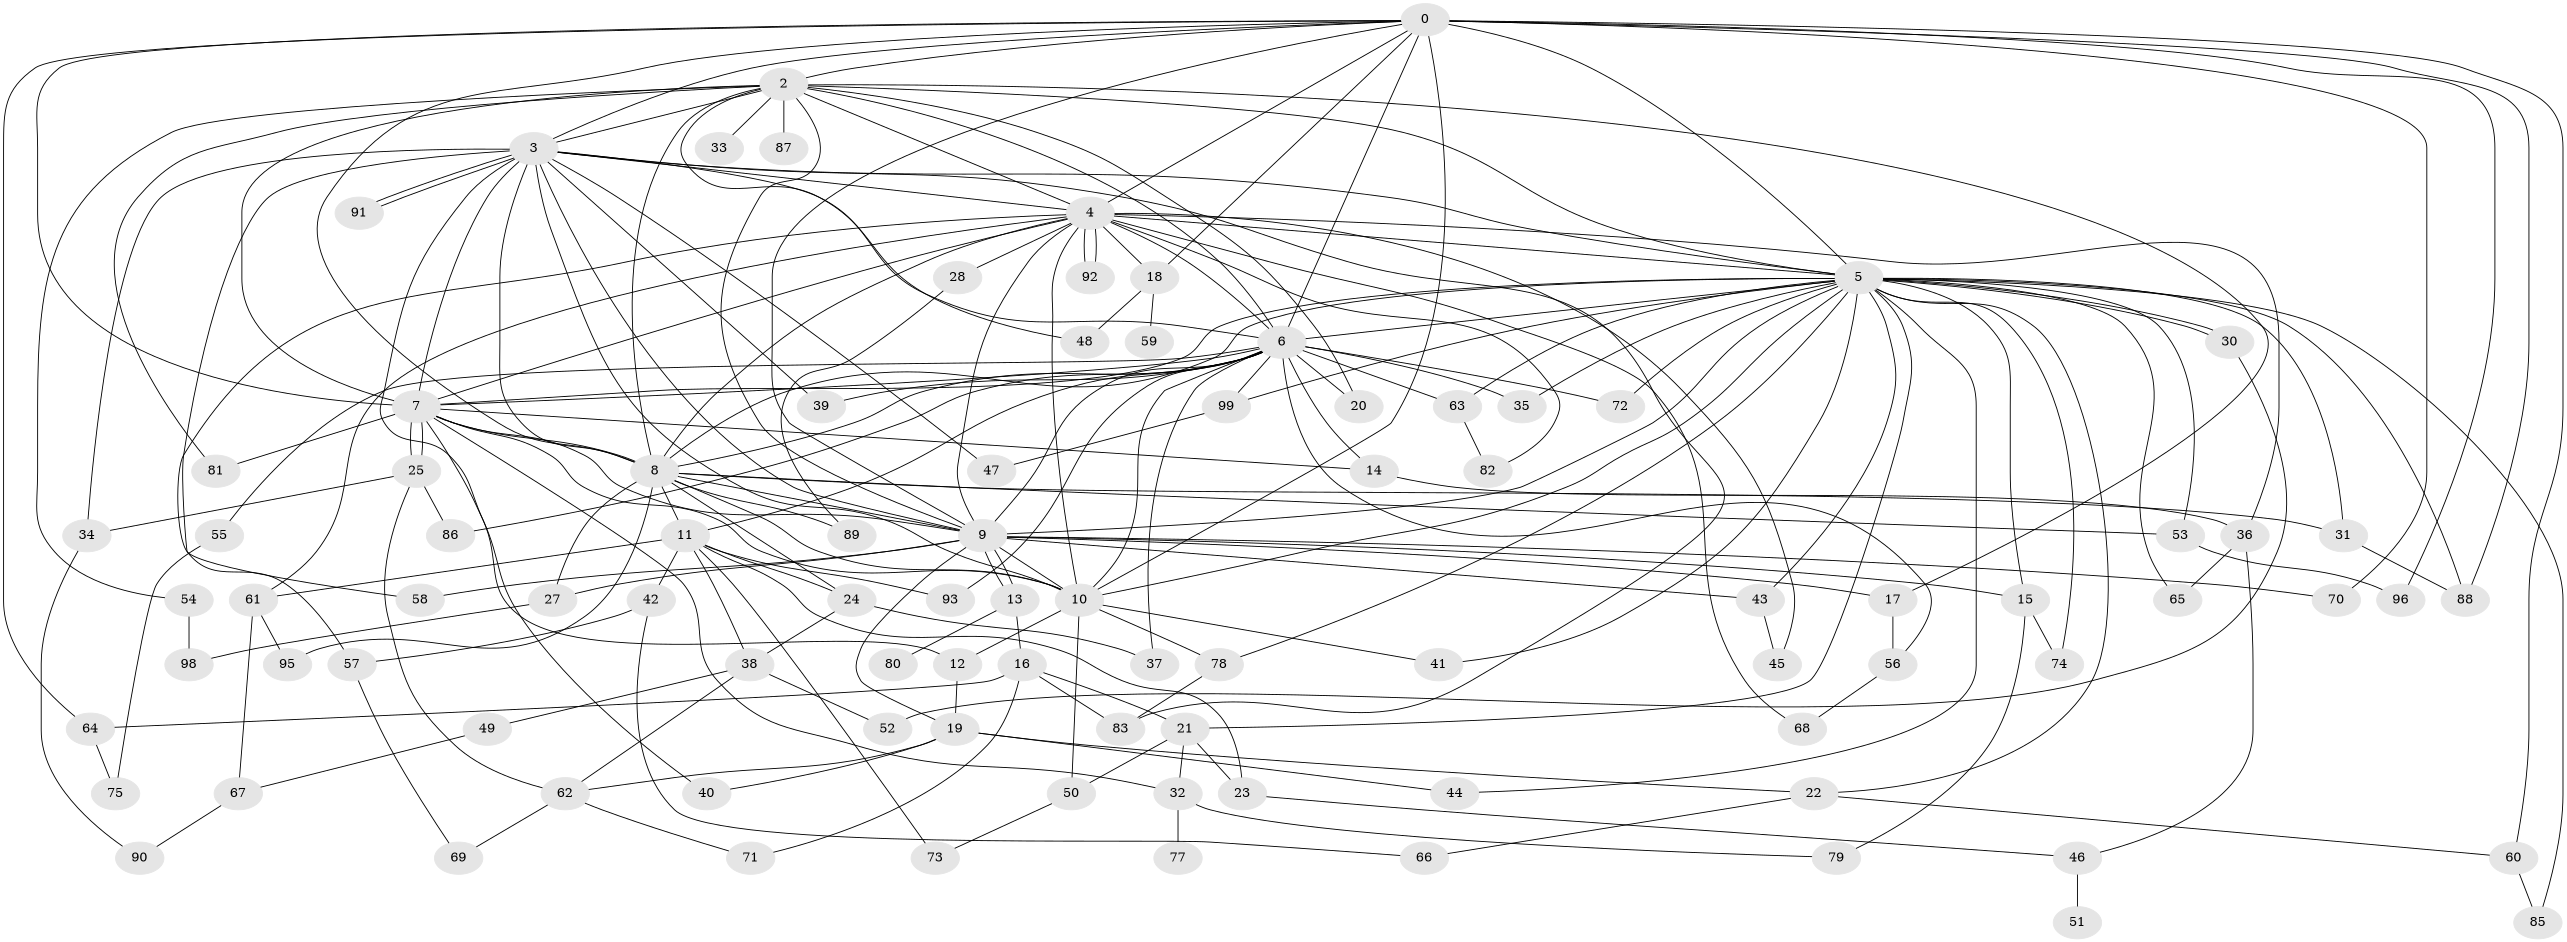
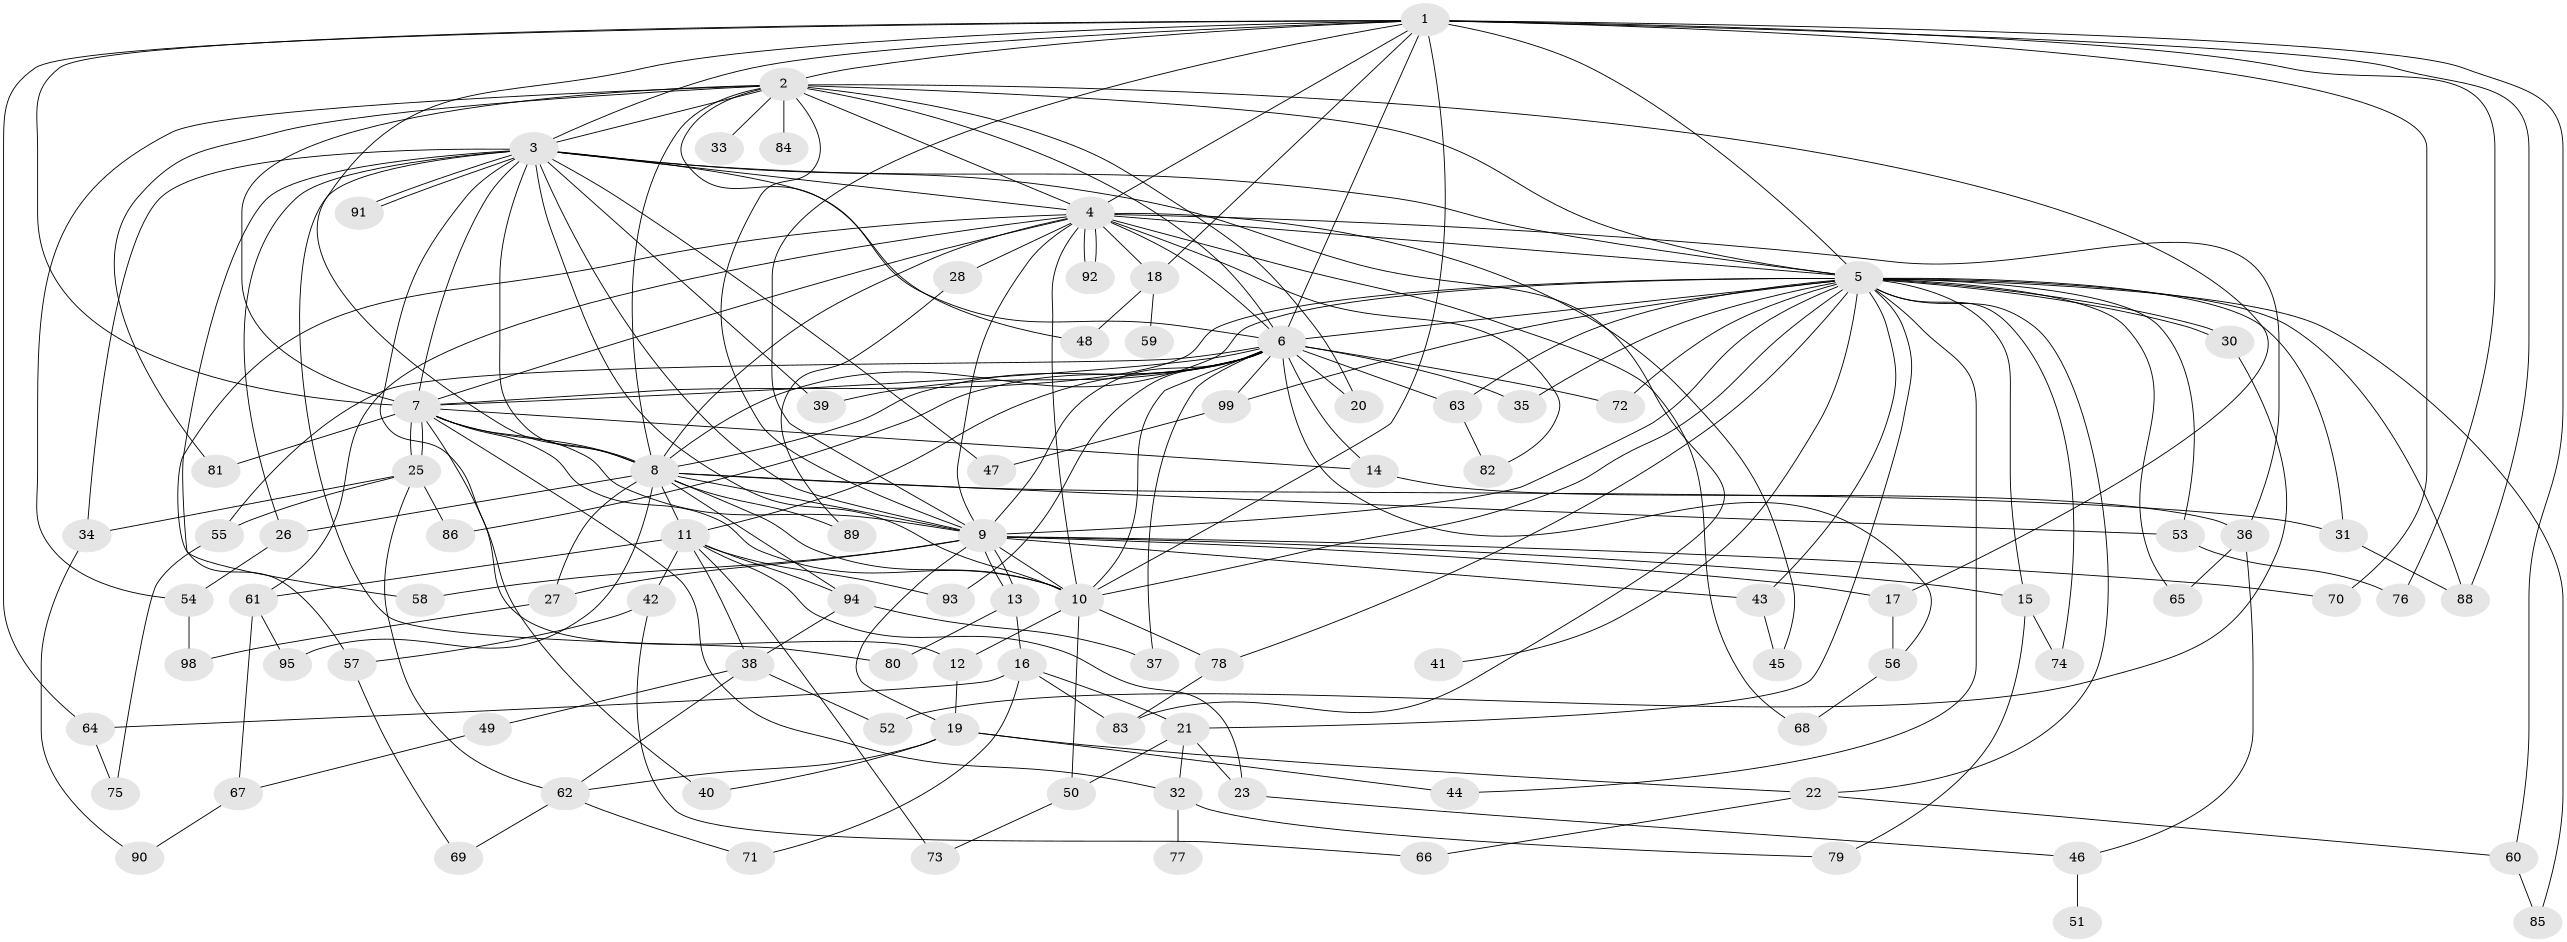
(1425, 20) -> (1425, 20)
(784, 149) -> (784, 149)
none -> (315, 499)
none -> (284, 536)
none -> (347, 555)
(852, 600) -> (852, 600)
(2401, 600) -> (2401, 600)
(1259, 632) -> none
